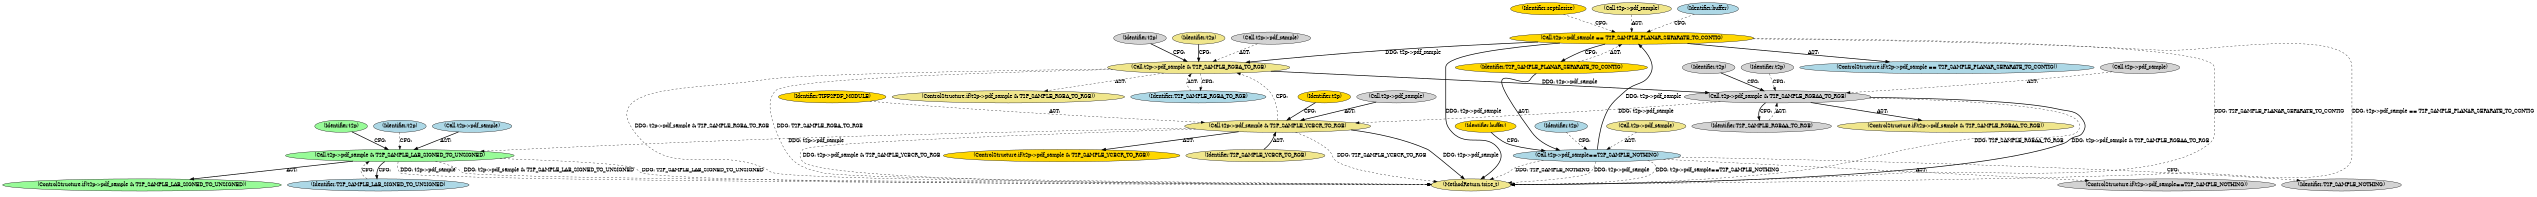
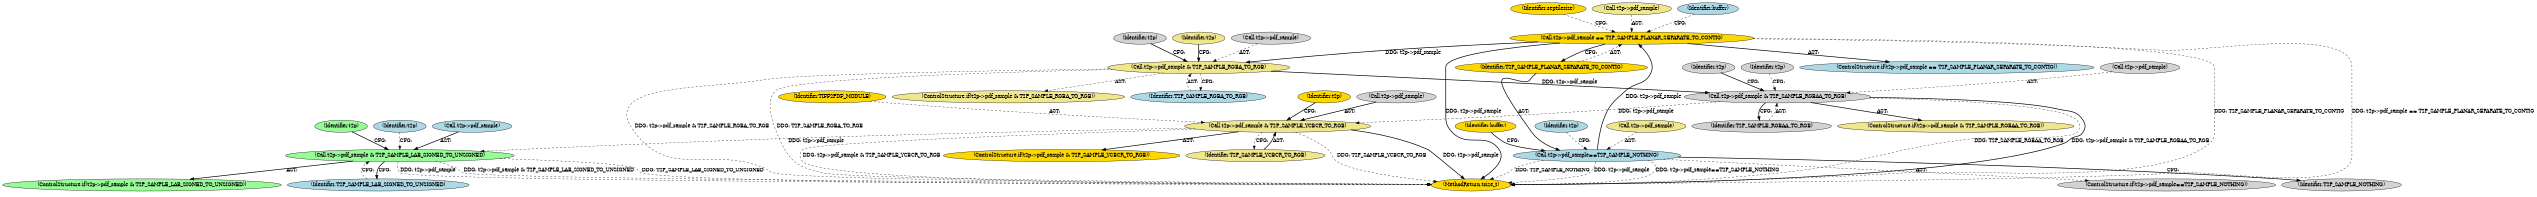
(1268, 90) -> (1256, 138)
(1988, 165) -> (1988, 165)
(1471, 185) -> (1471, 185)
